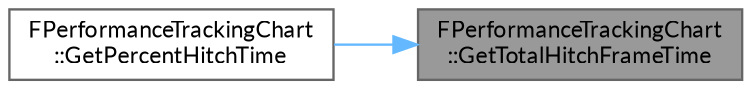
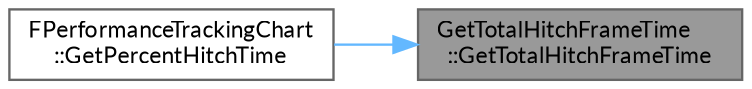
(580, 45) -> (580, 45)
